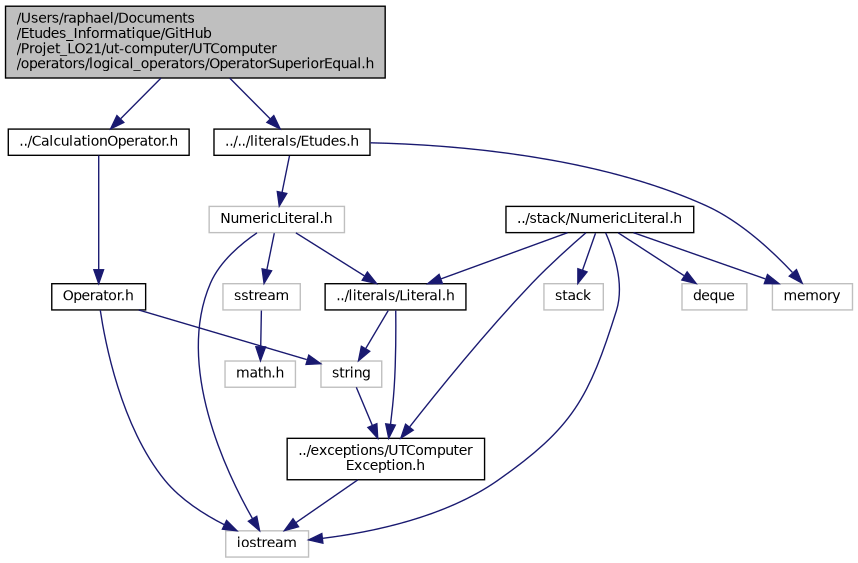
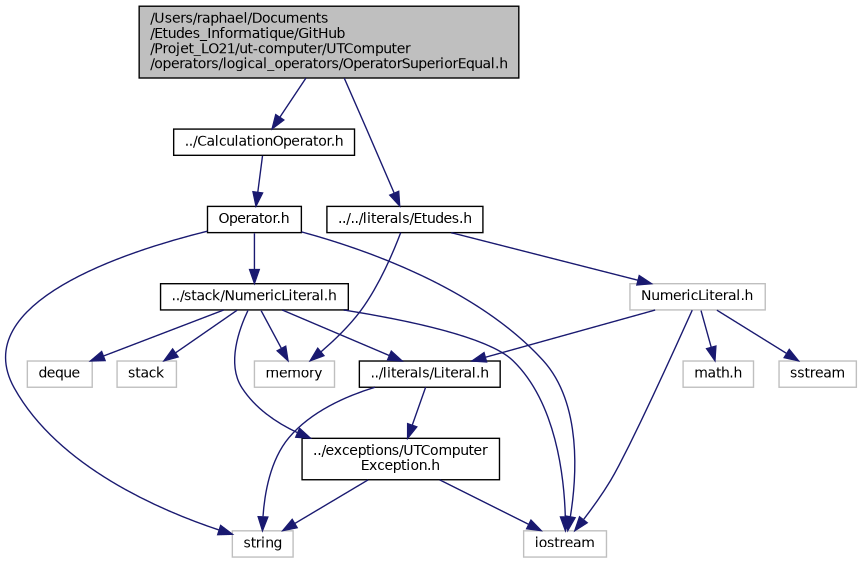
none -> (254, 251)
(261, 329) -> (706, 329)
(364, 406) -> (331, 502)
